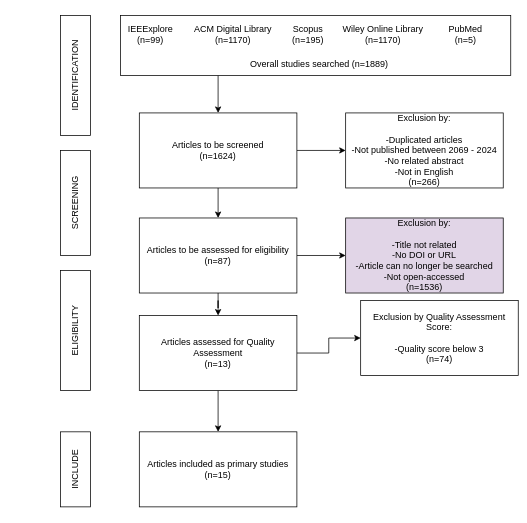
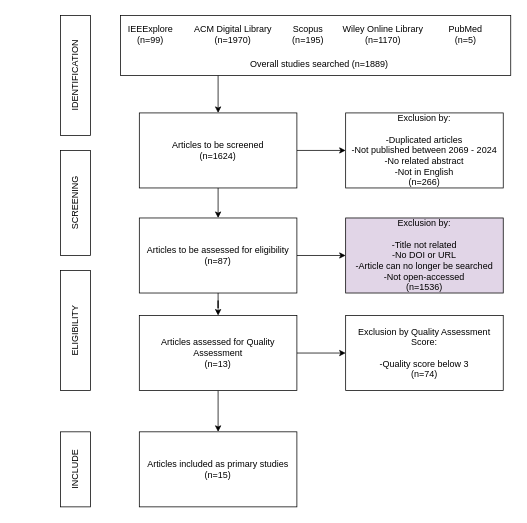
(233, 34) -> (233, 34)
(439, 338) -> (424, 353)
